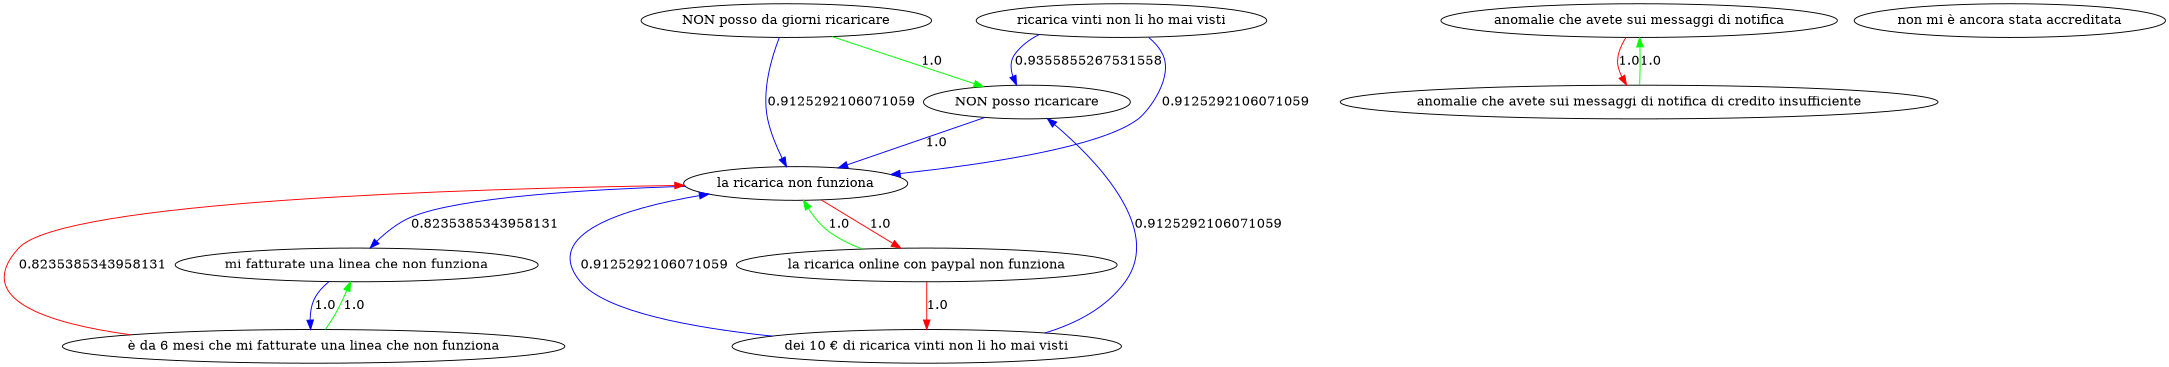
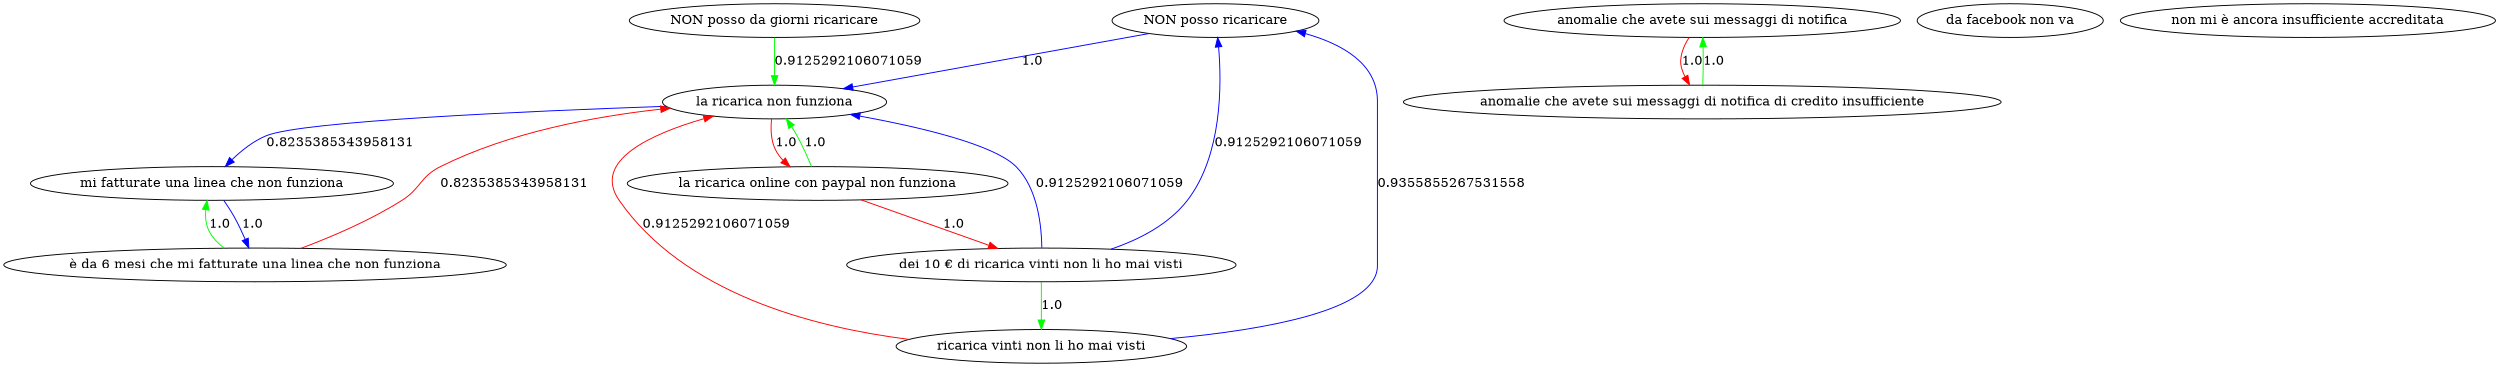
none -> (2010, 21)
(2010, 21) -> (2308, 21)
(903, 60) -> none
(766, 98) -> (775, 57)
(1068, 146) -> (689, 266)
none -> (1041, 301)
